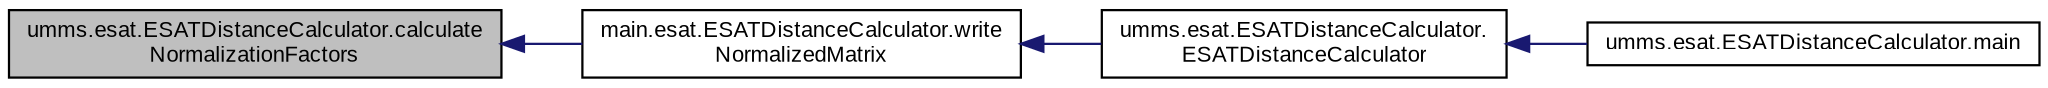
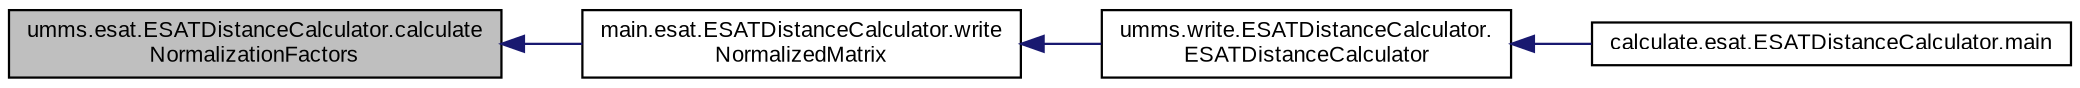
(1304, 44) -> (1306, 44)
(1814, 44) -> (1831, 44)
